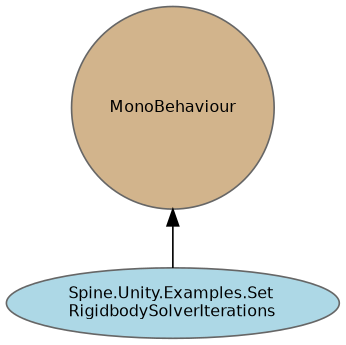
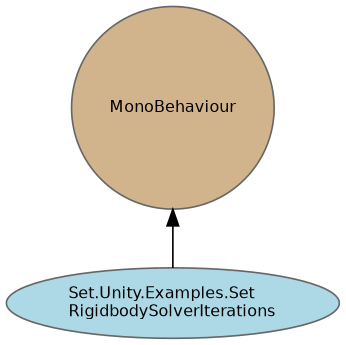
(173, 303) -> (173, 303)
